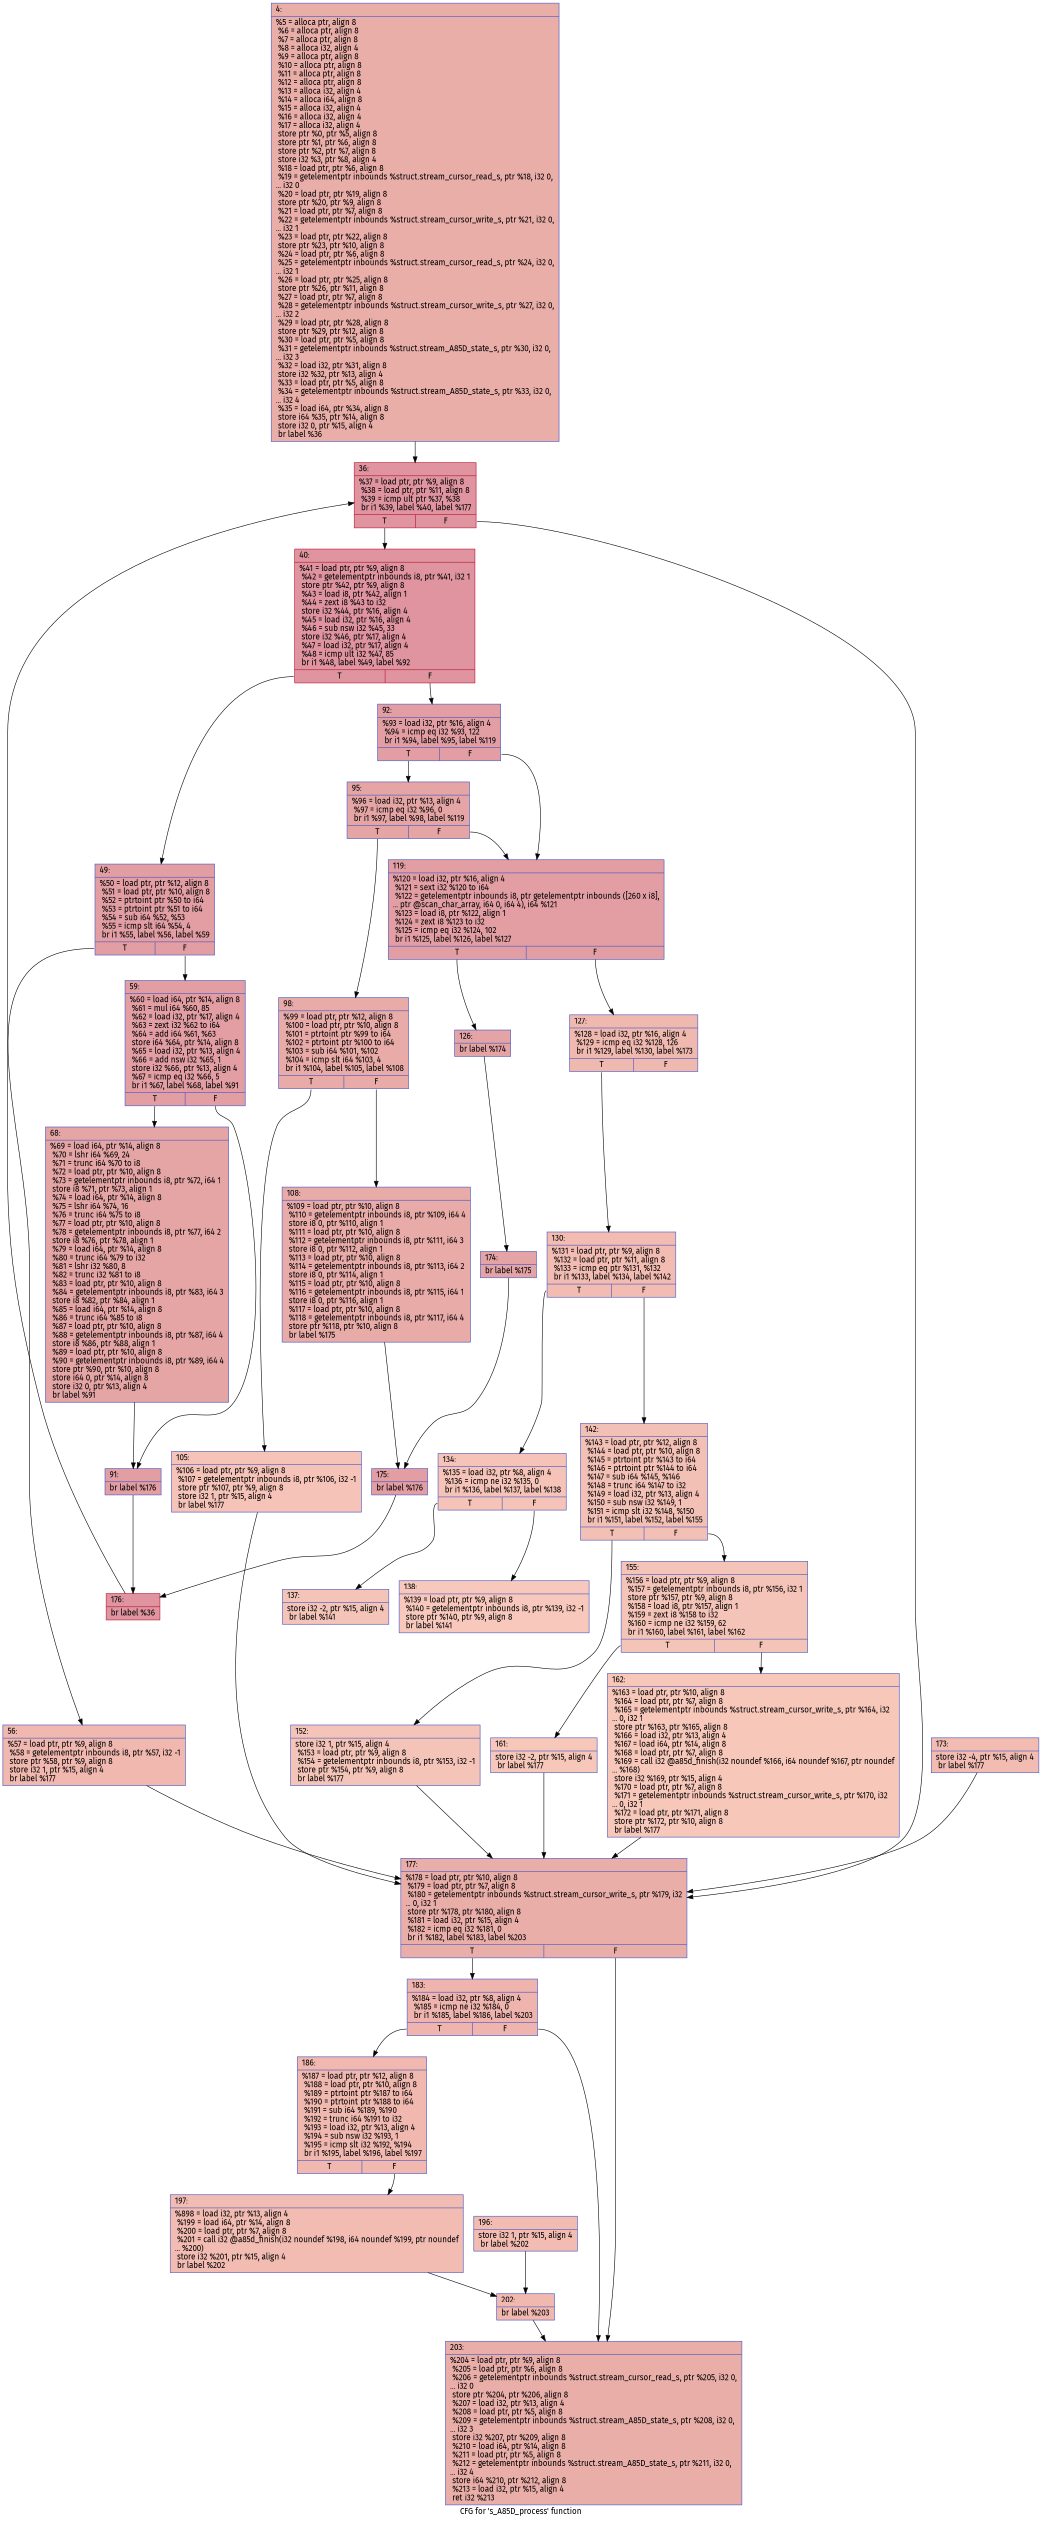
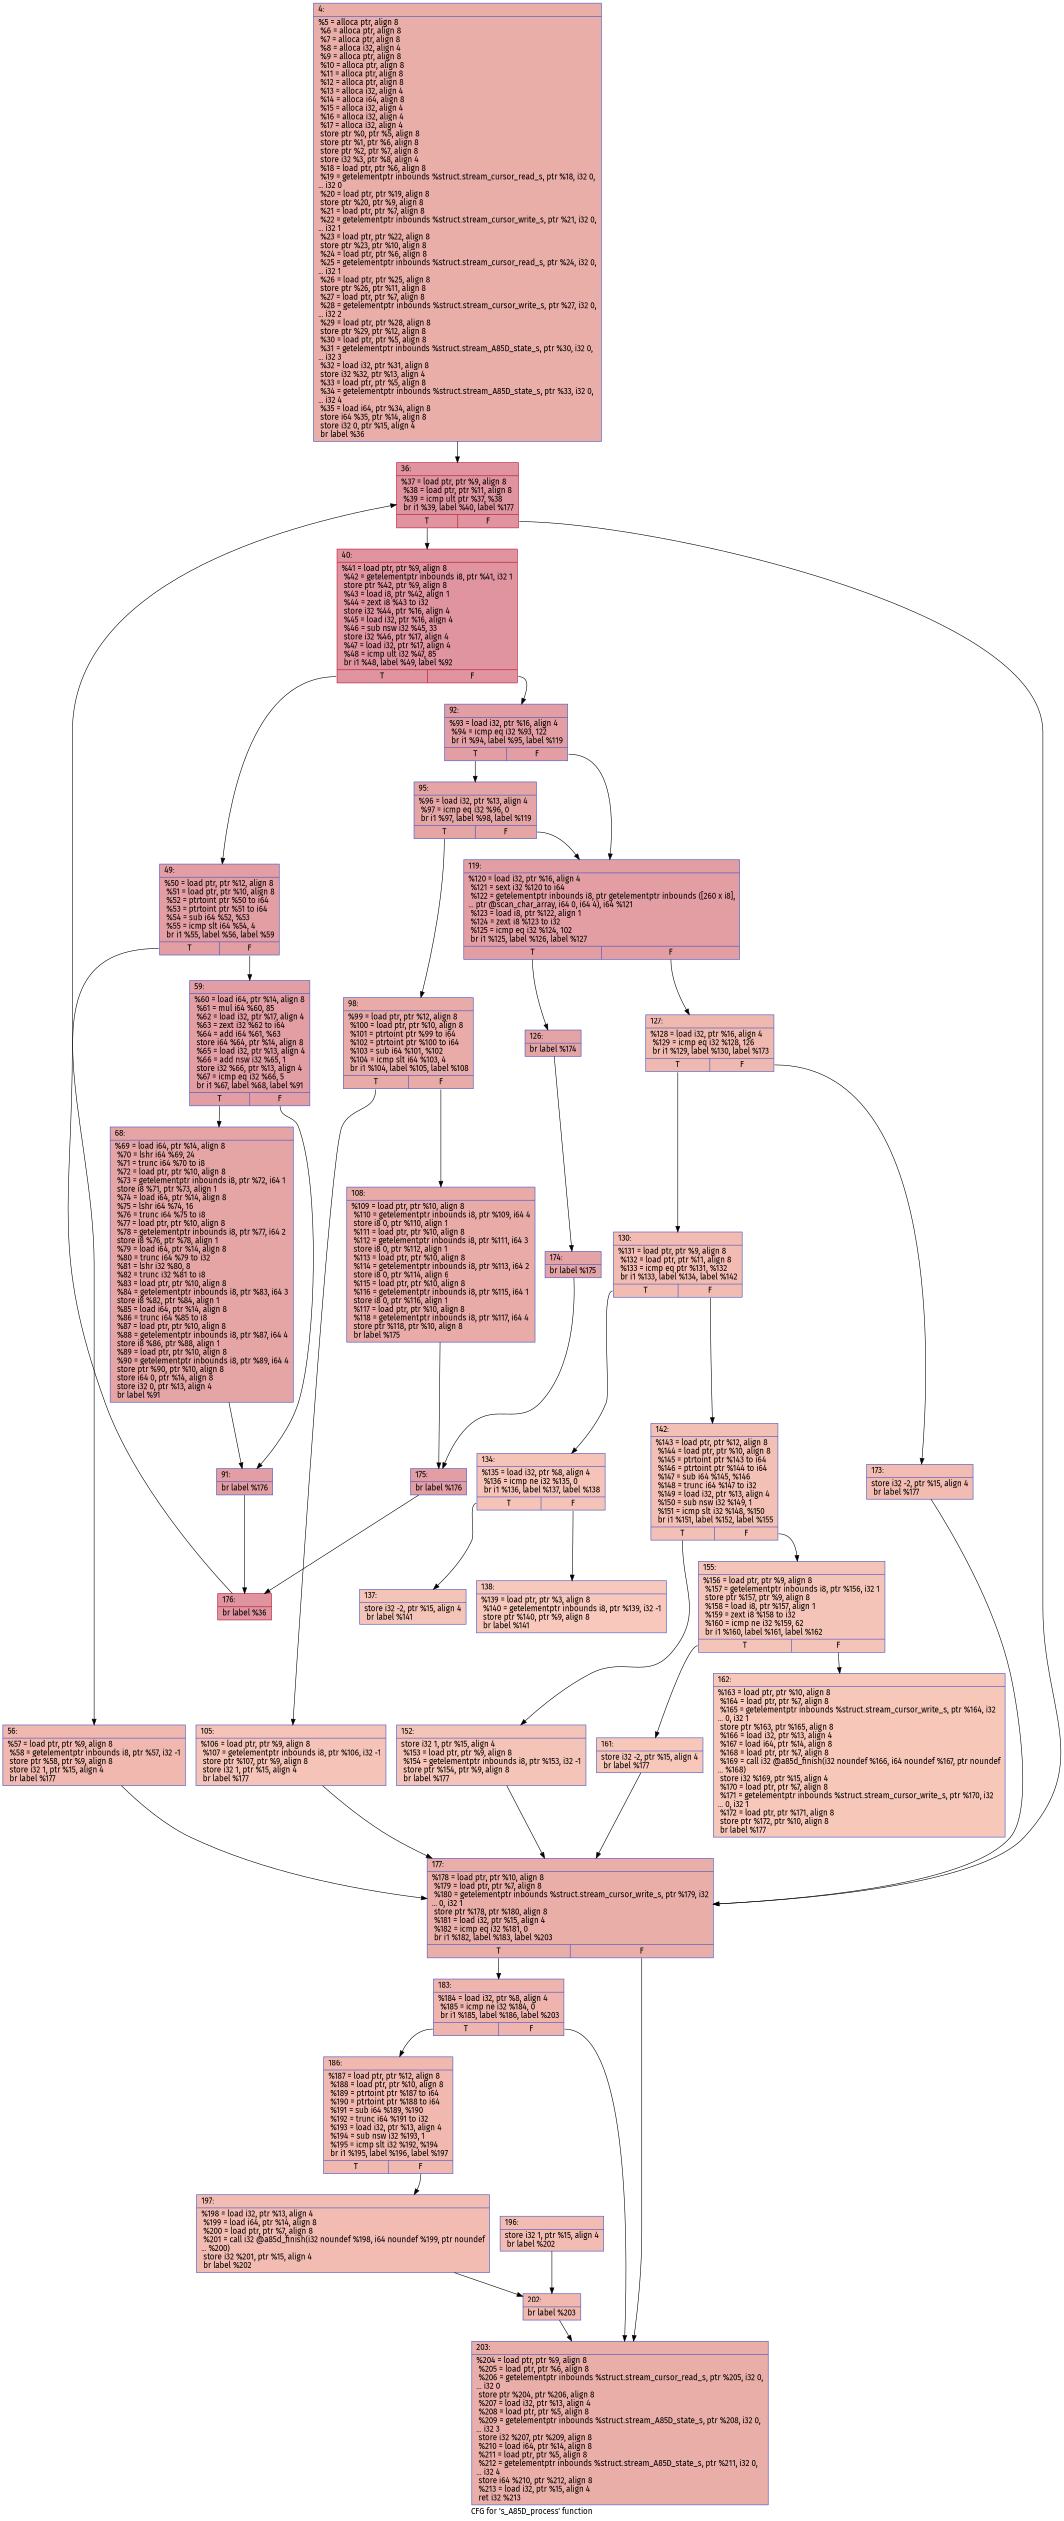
none -> (913, 1227)
(335, 1275) -> (400, 1275)
(458, 1600) -> (536, 1600)
(985, 1757) -> (920, 1484)
(629, 1846) -> none
(232, 2214) -> (257, 2214)
